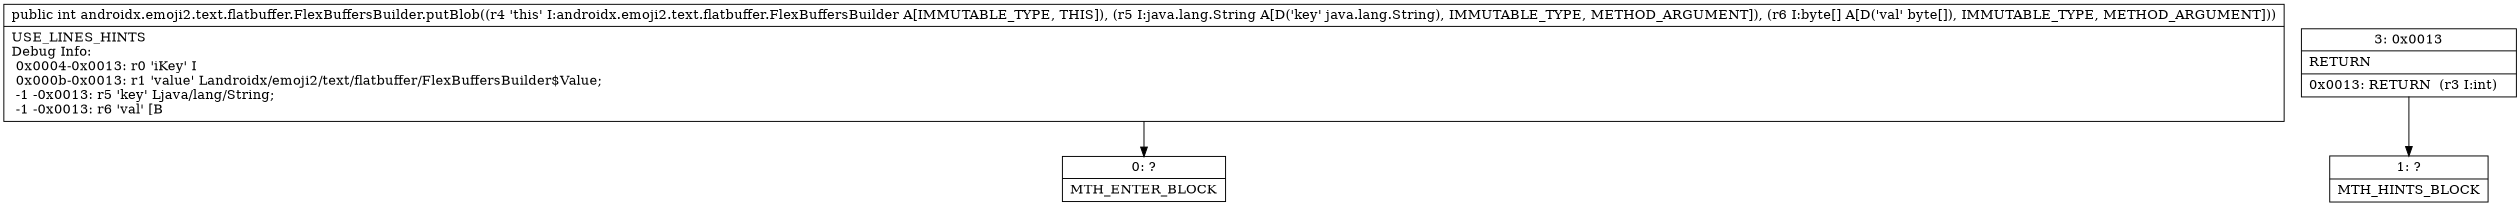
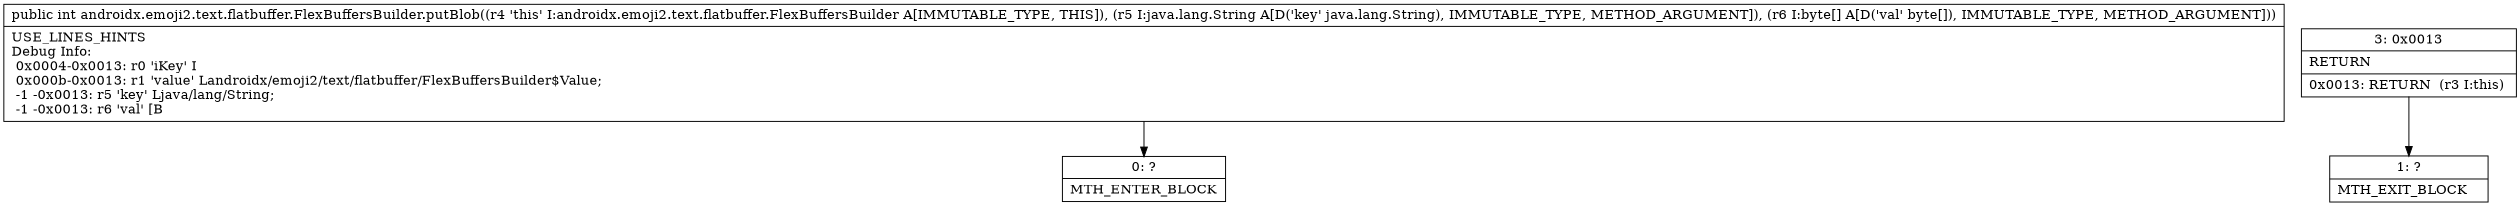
(2406, 85) -> (2409, 85)
(2409, 190) -> (2403, 190)
